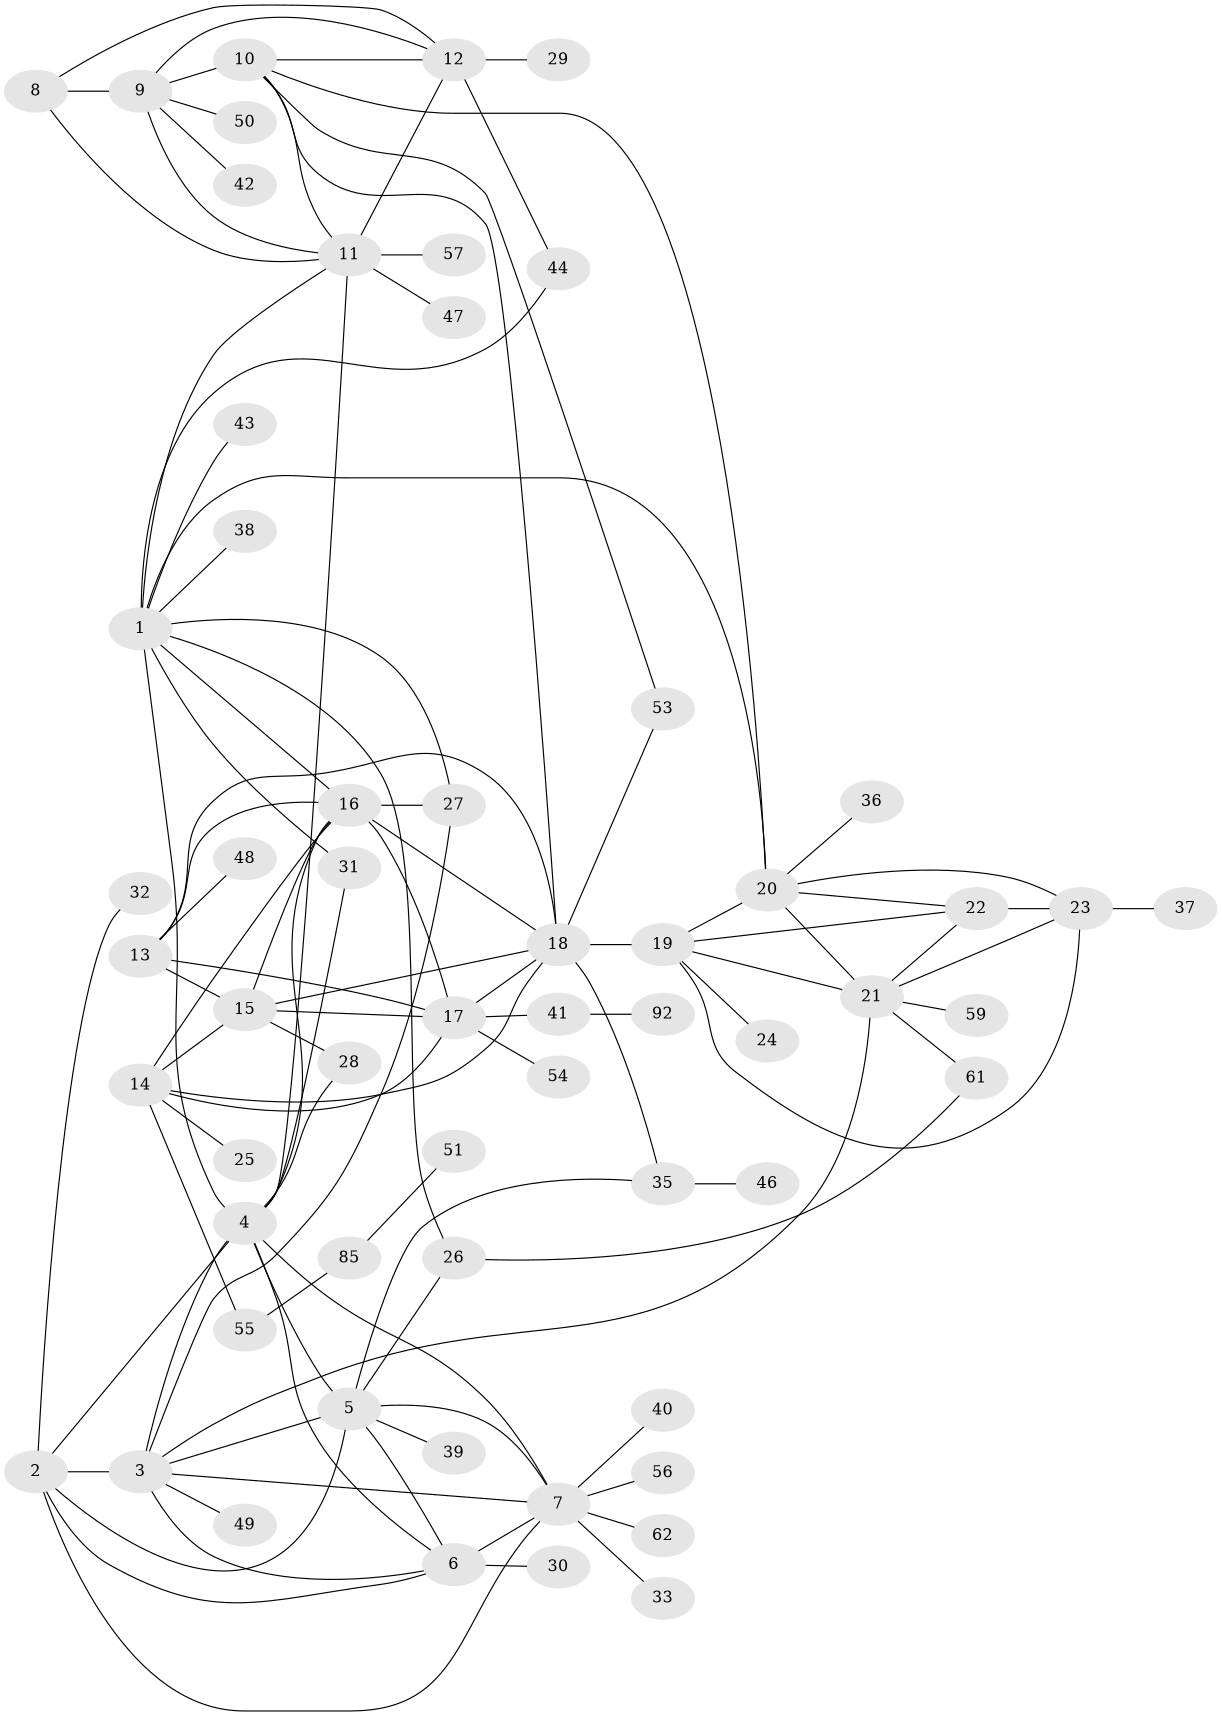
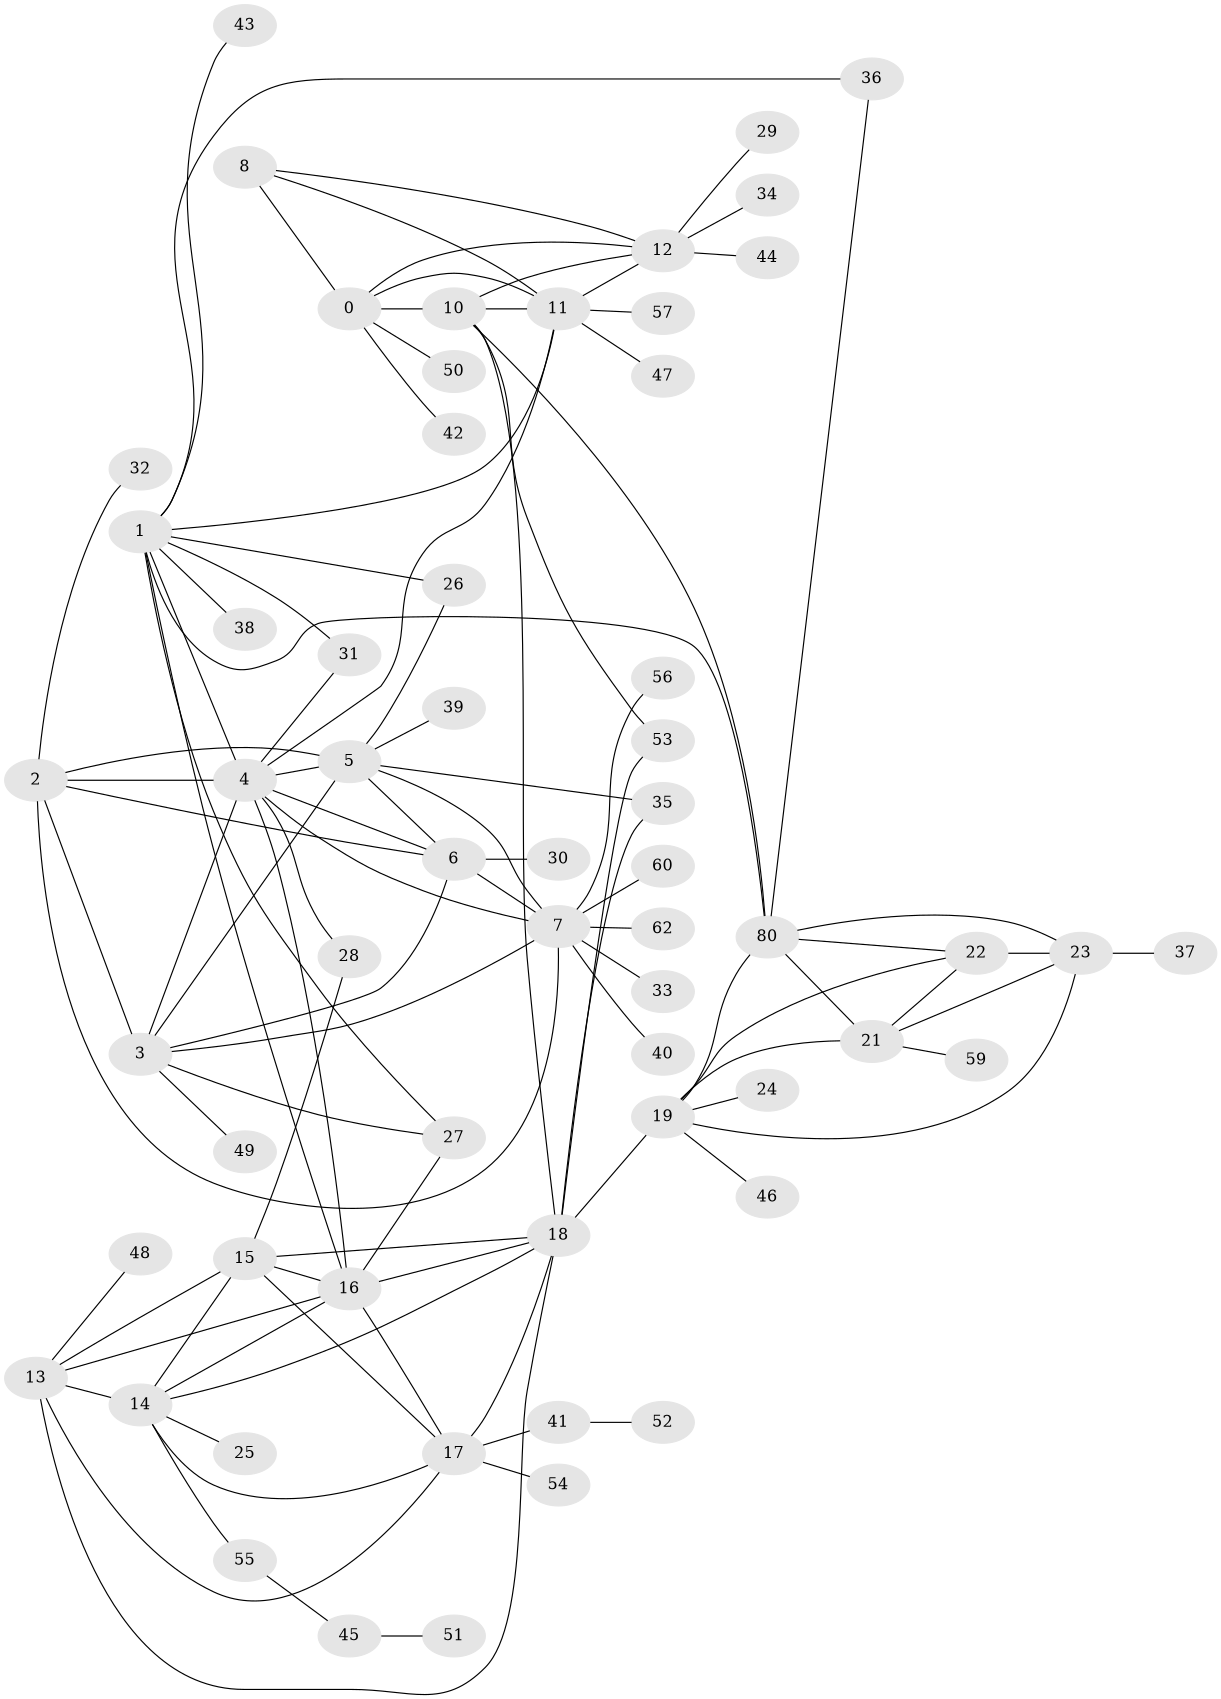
(140, 91) -> (349, 309)
none -> (767, 195)
(274, 362) -> (319, 80)
none -> (663, 866)
(767, 890) -> (767, 937)
(663, 1014) -> (663, 1422)
(976, 1078) -> none
(715, 1184) -> (715, 1157)
(349, 1258) -> (349, 1636)
(590, 1323) -> none
none -> (88, 1392)
